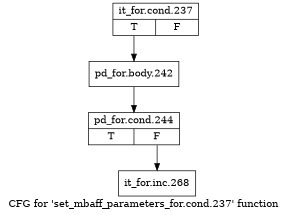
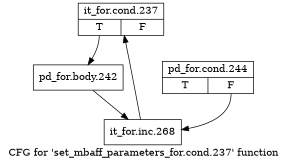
none -> (133, 81)
(134, 96) -> (108, 103)
